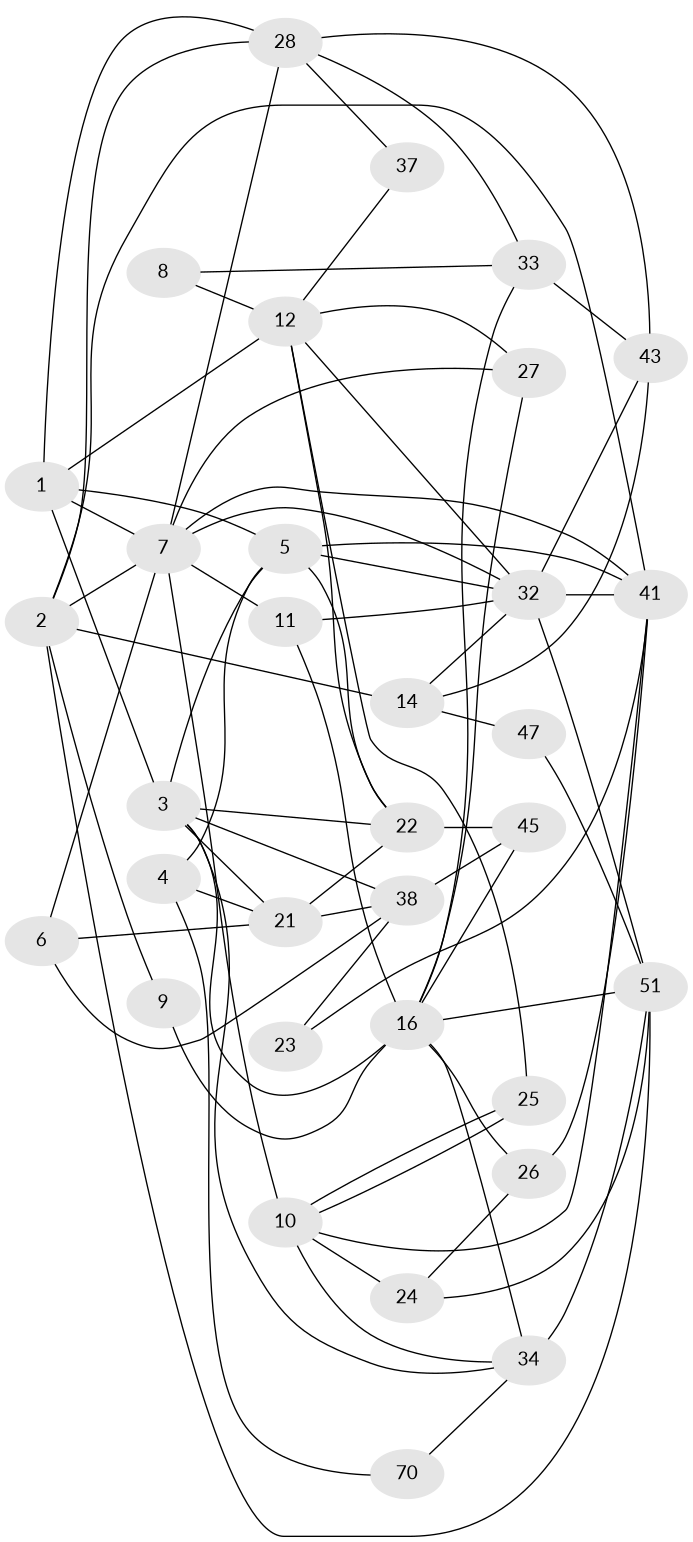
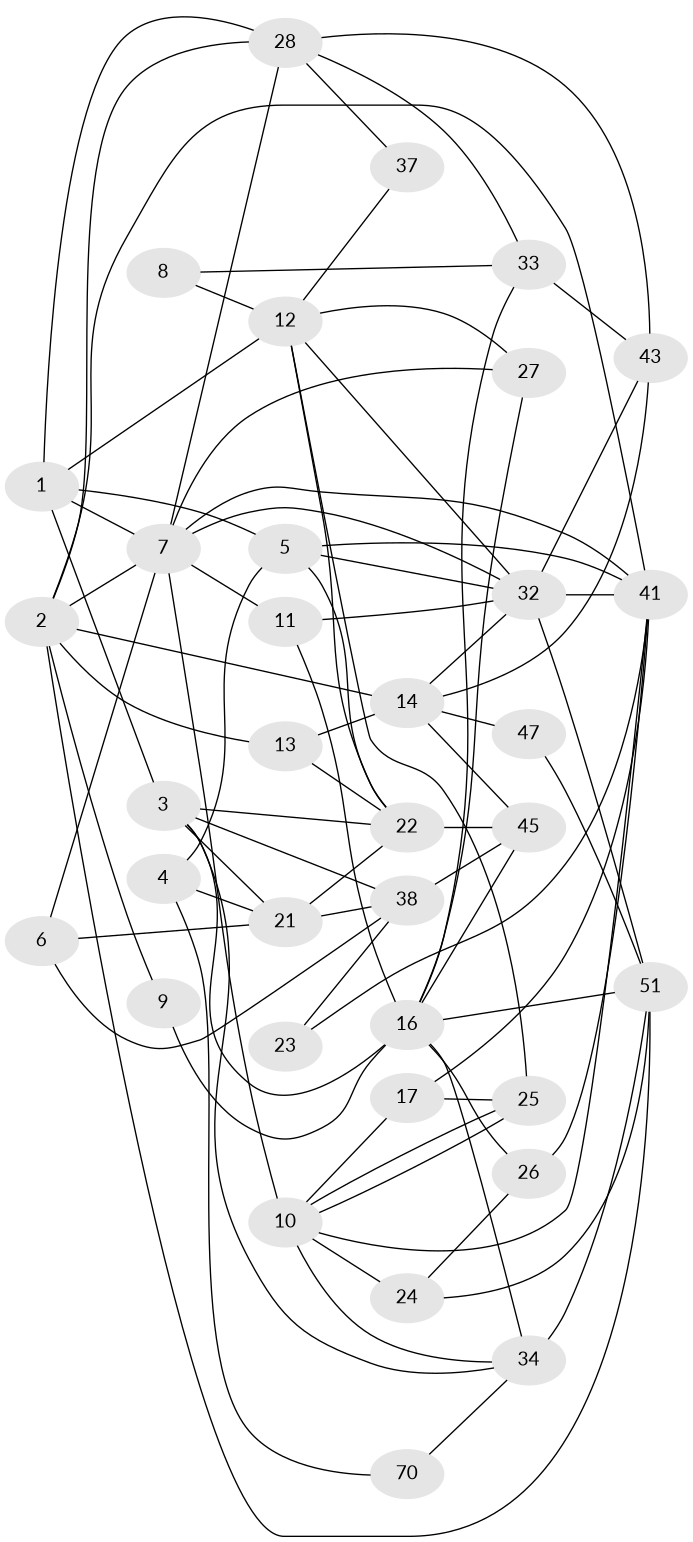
(207, 670) -> none
none -> (285, 746)
none -> (458, 755)
none -> (407, 1098)
